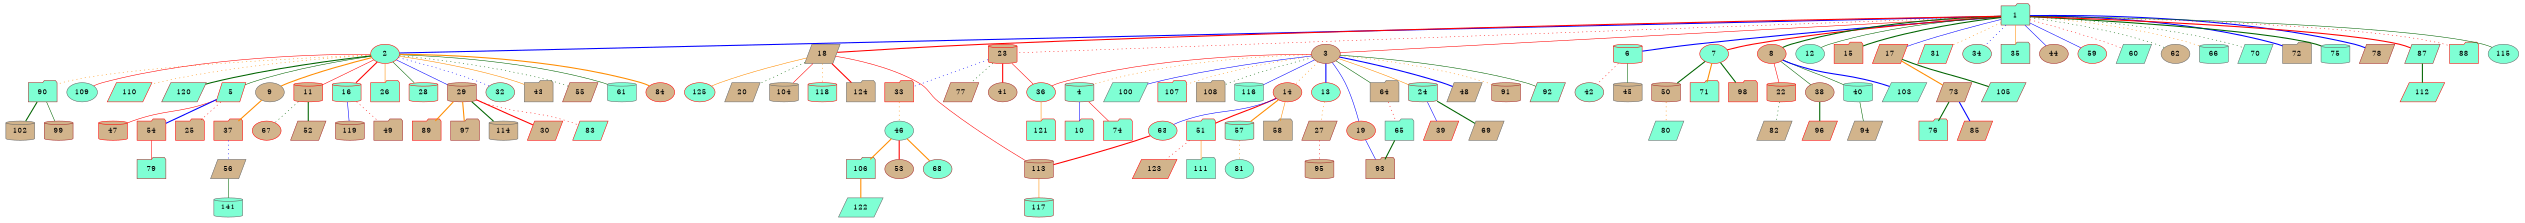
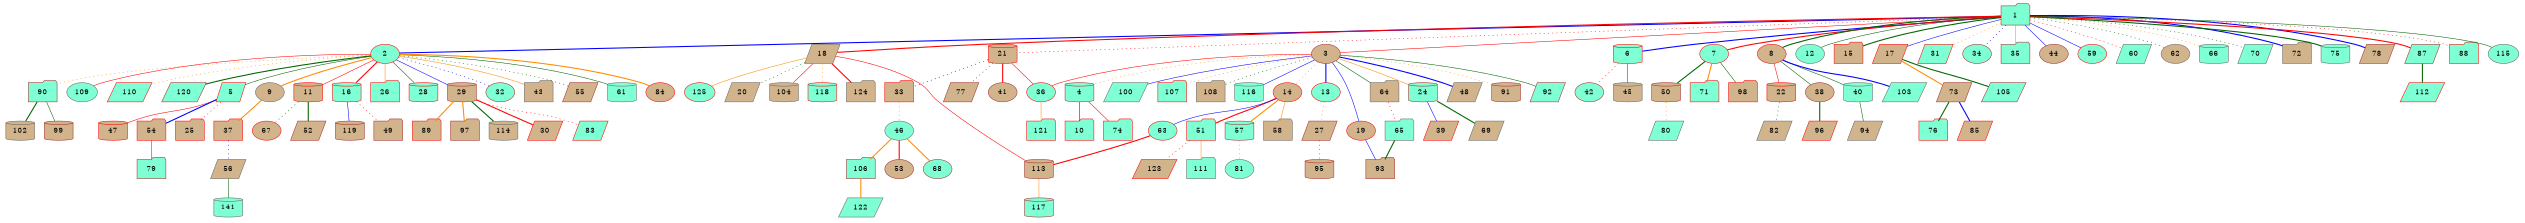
(1003, 54) -> (1003, 54)
(1728, 73) -> (1728, 73)
